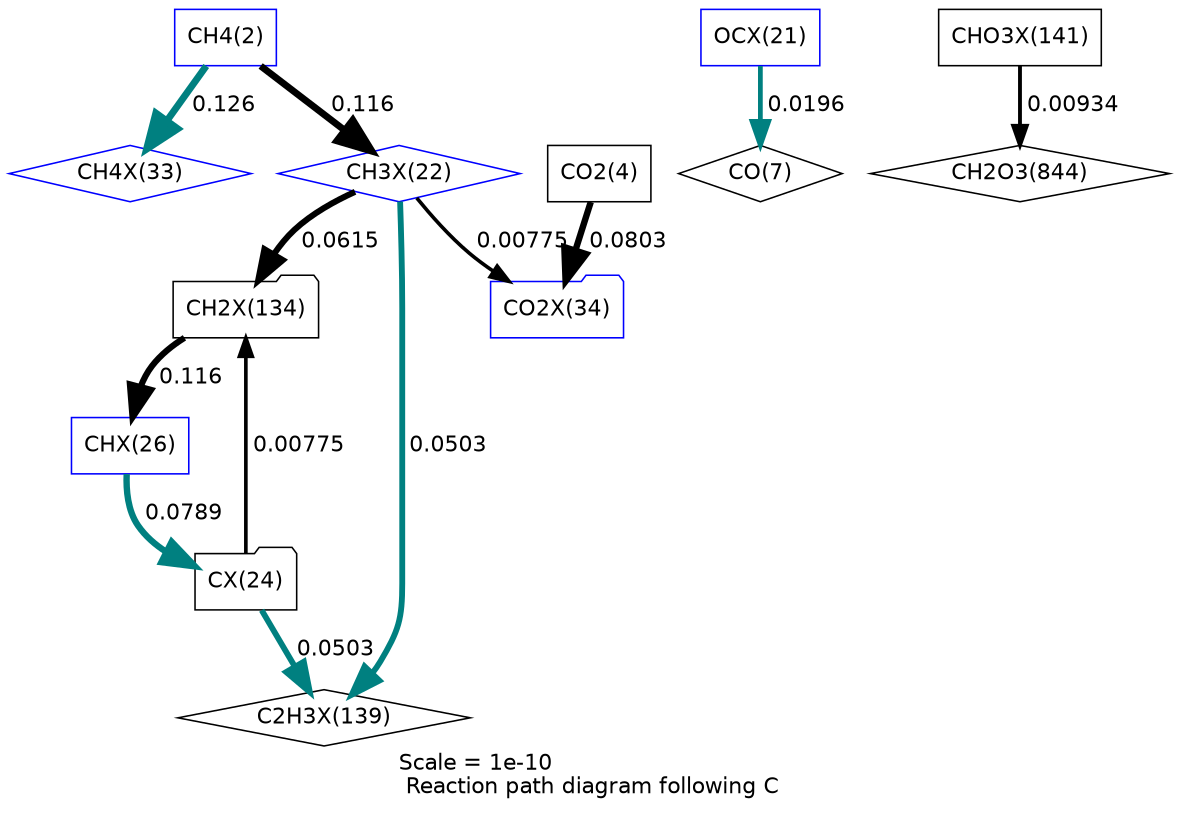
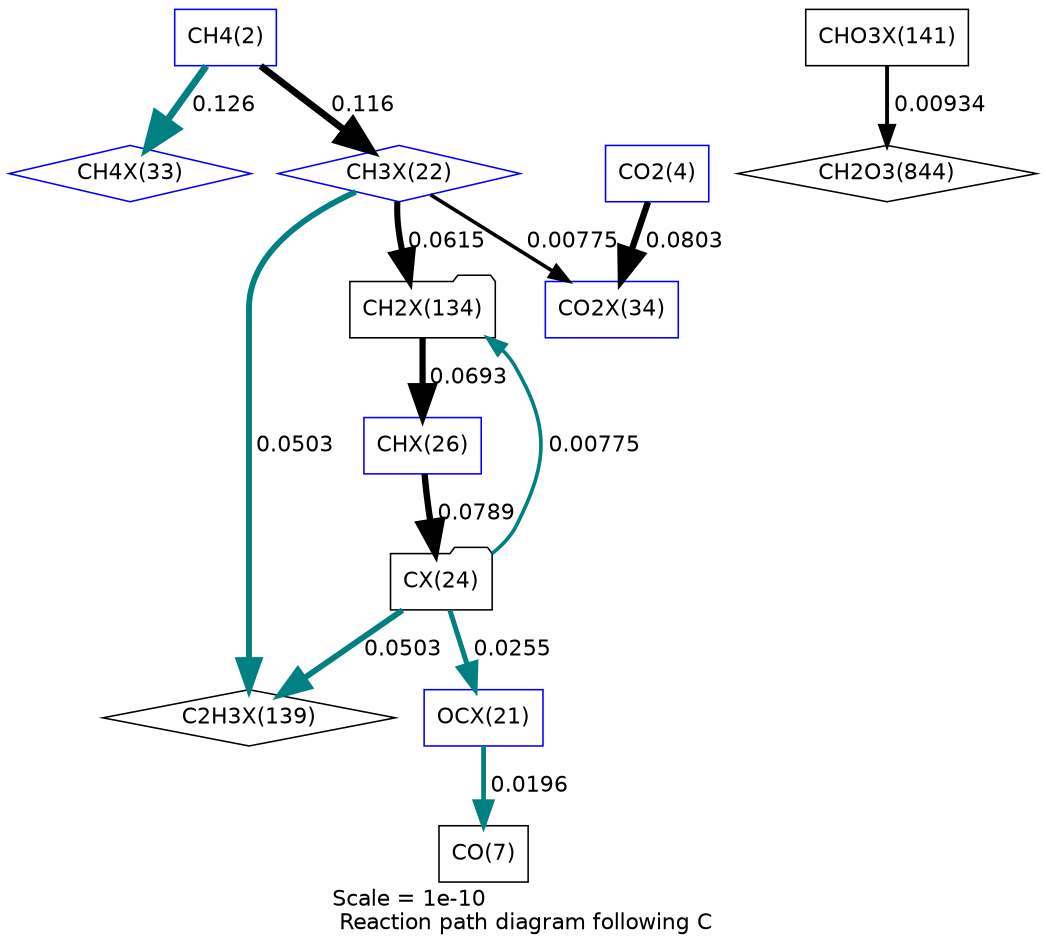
(599, 174) -> (657, 174)
(760, 174) -> (484, 854)
(557, 310) -> (612, 310)
(188, 378) -> (466, 378)
(246, 455) -> (540, 453)
(134, 519) -> (427, 498)
none -> (459, 638)
